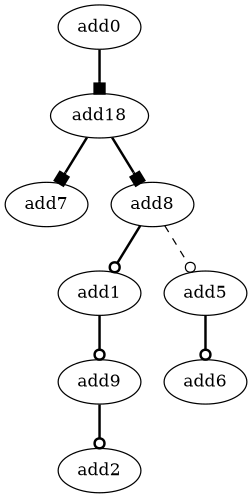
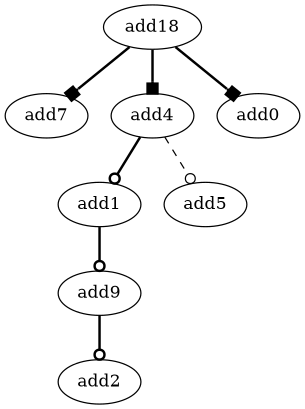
(100, 65) -> (201, 68)
(153, 205) -> (153, 116)
(205, 382) -> none
